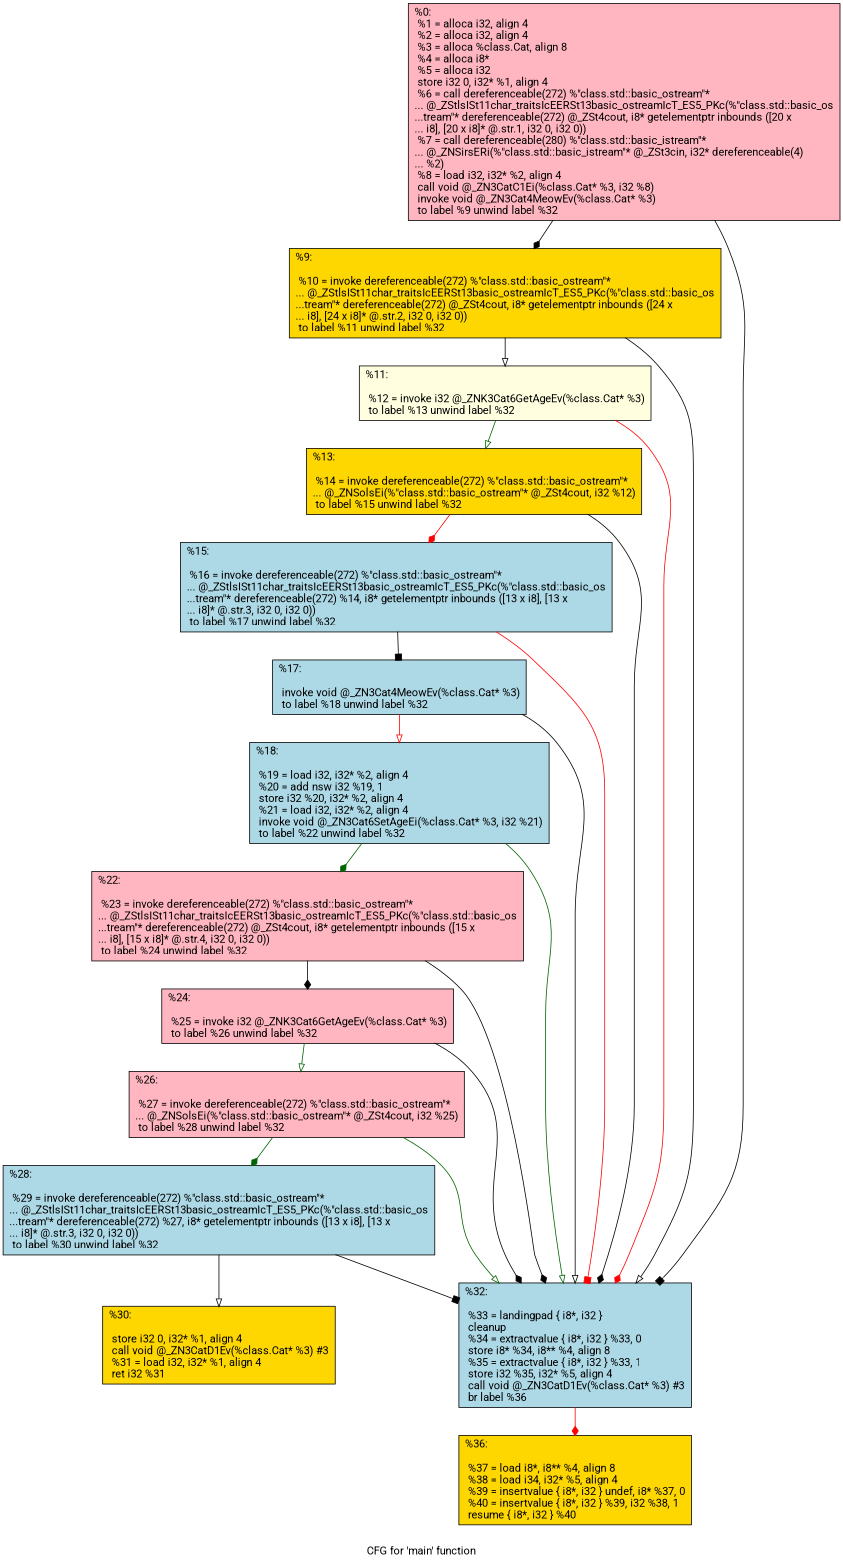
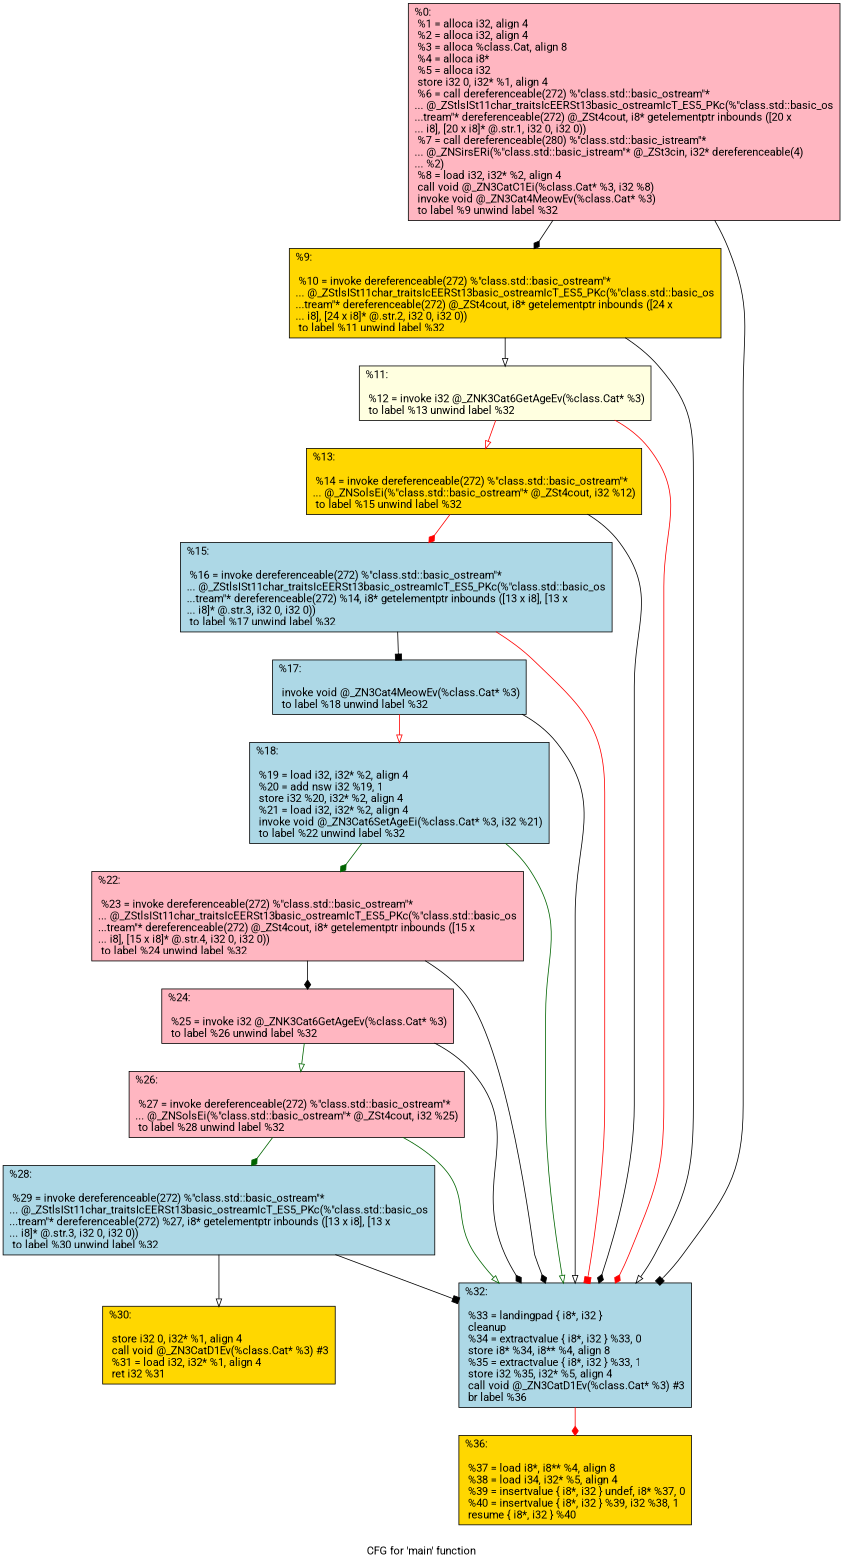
(492, 431) -> (492, 431)
